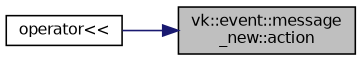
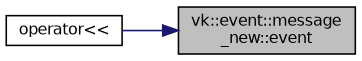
(267, 31) -> (267, 31)
